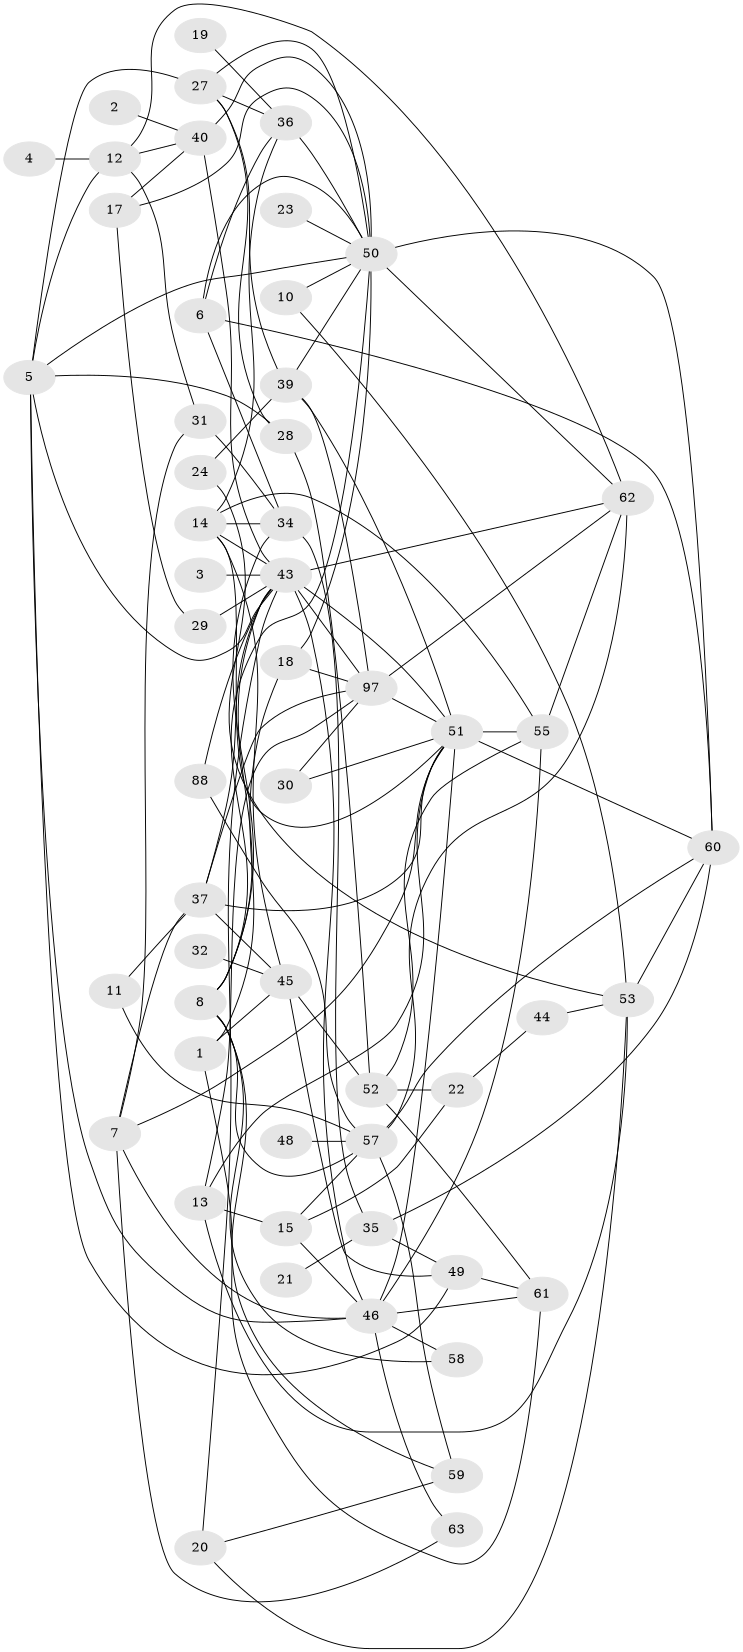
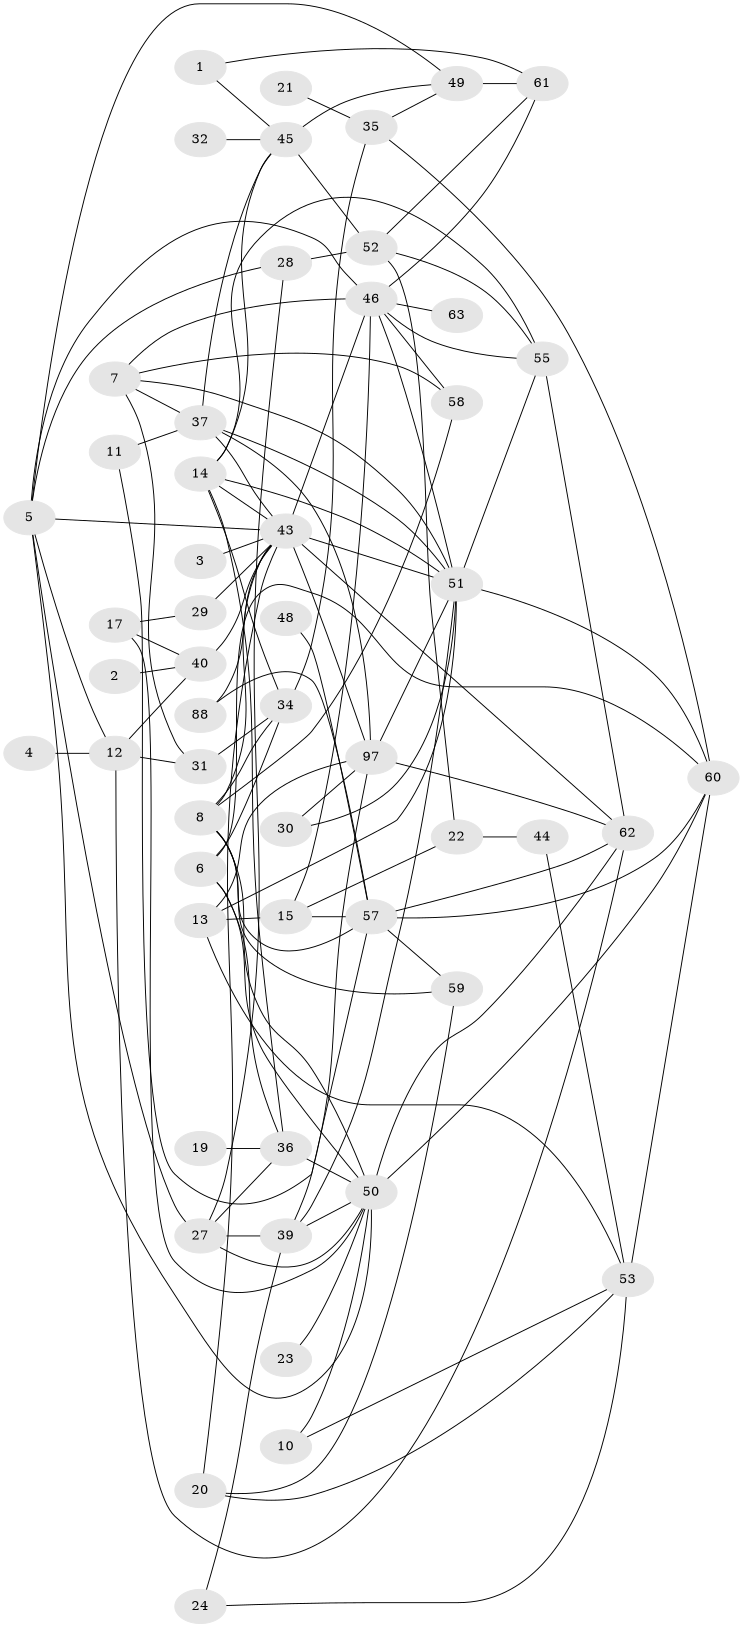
(321, 75) -> none
(286, 663) -> none
(152, 1504) -> (293, 353)
